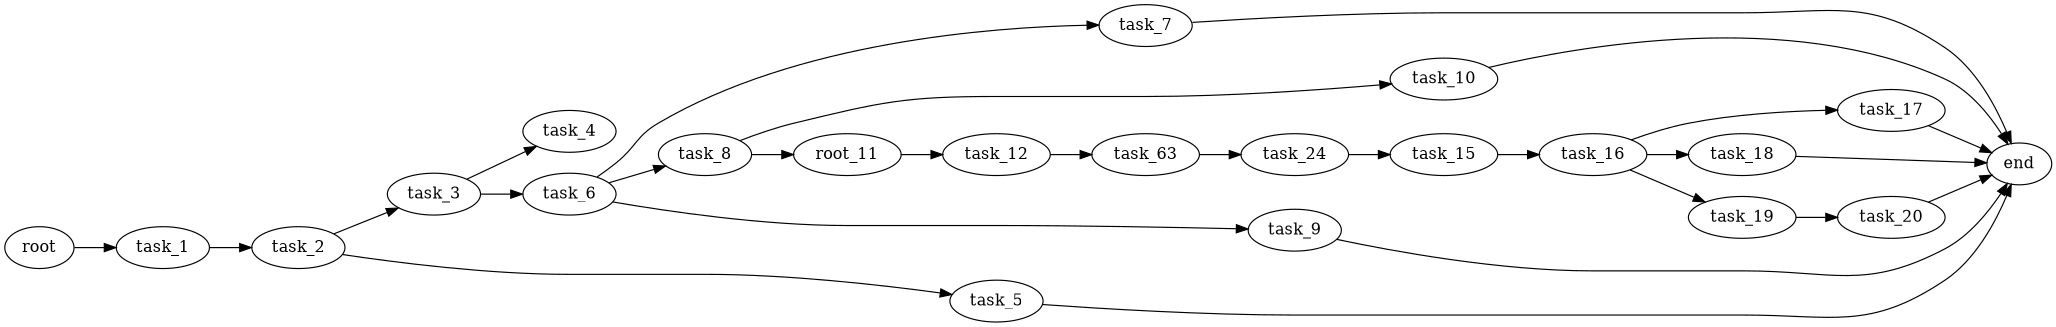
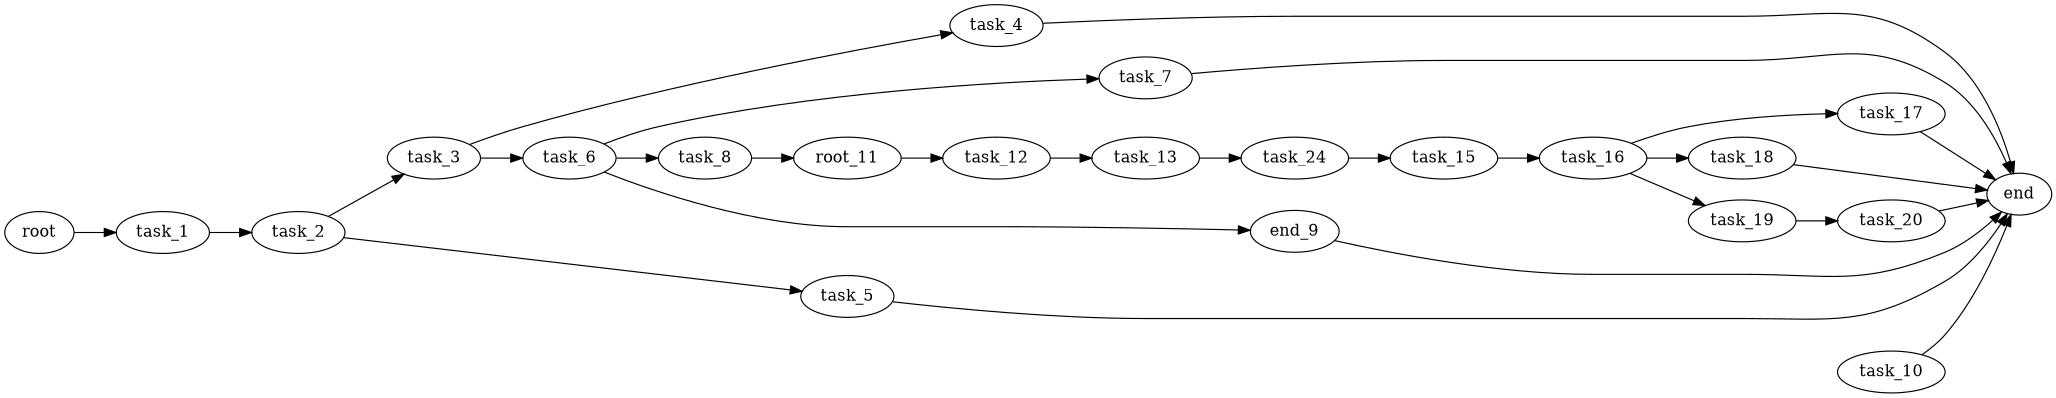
none -> (1564, 16)
(1057, 96) -> none
(1146, 155) -> (1146, 158)
(1295, 230) -> (1295, 231)
